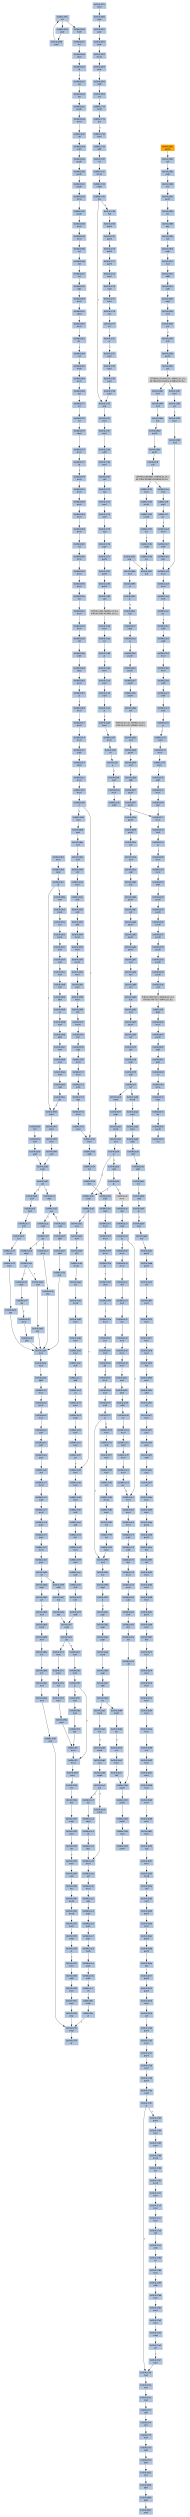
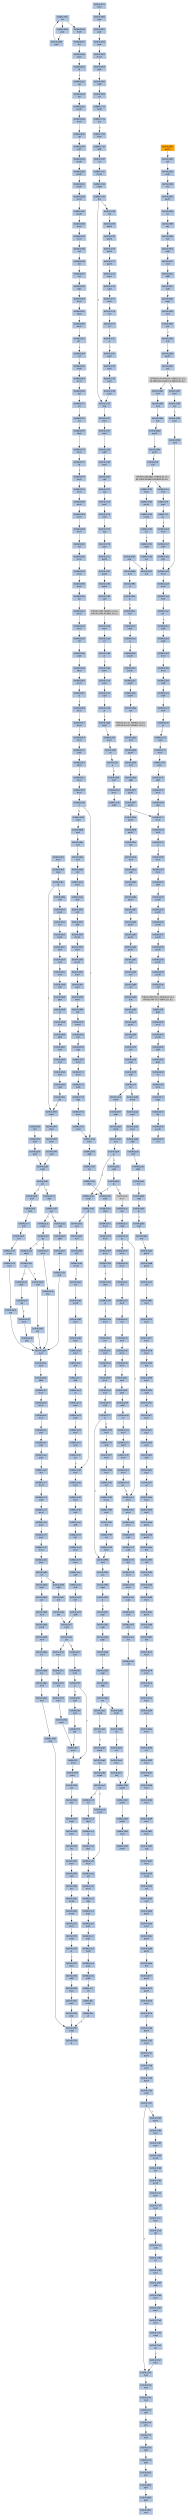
(56, 1218) -> (53, 1217)
